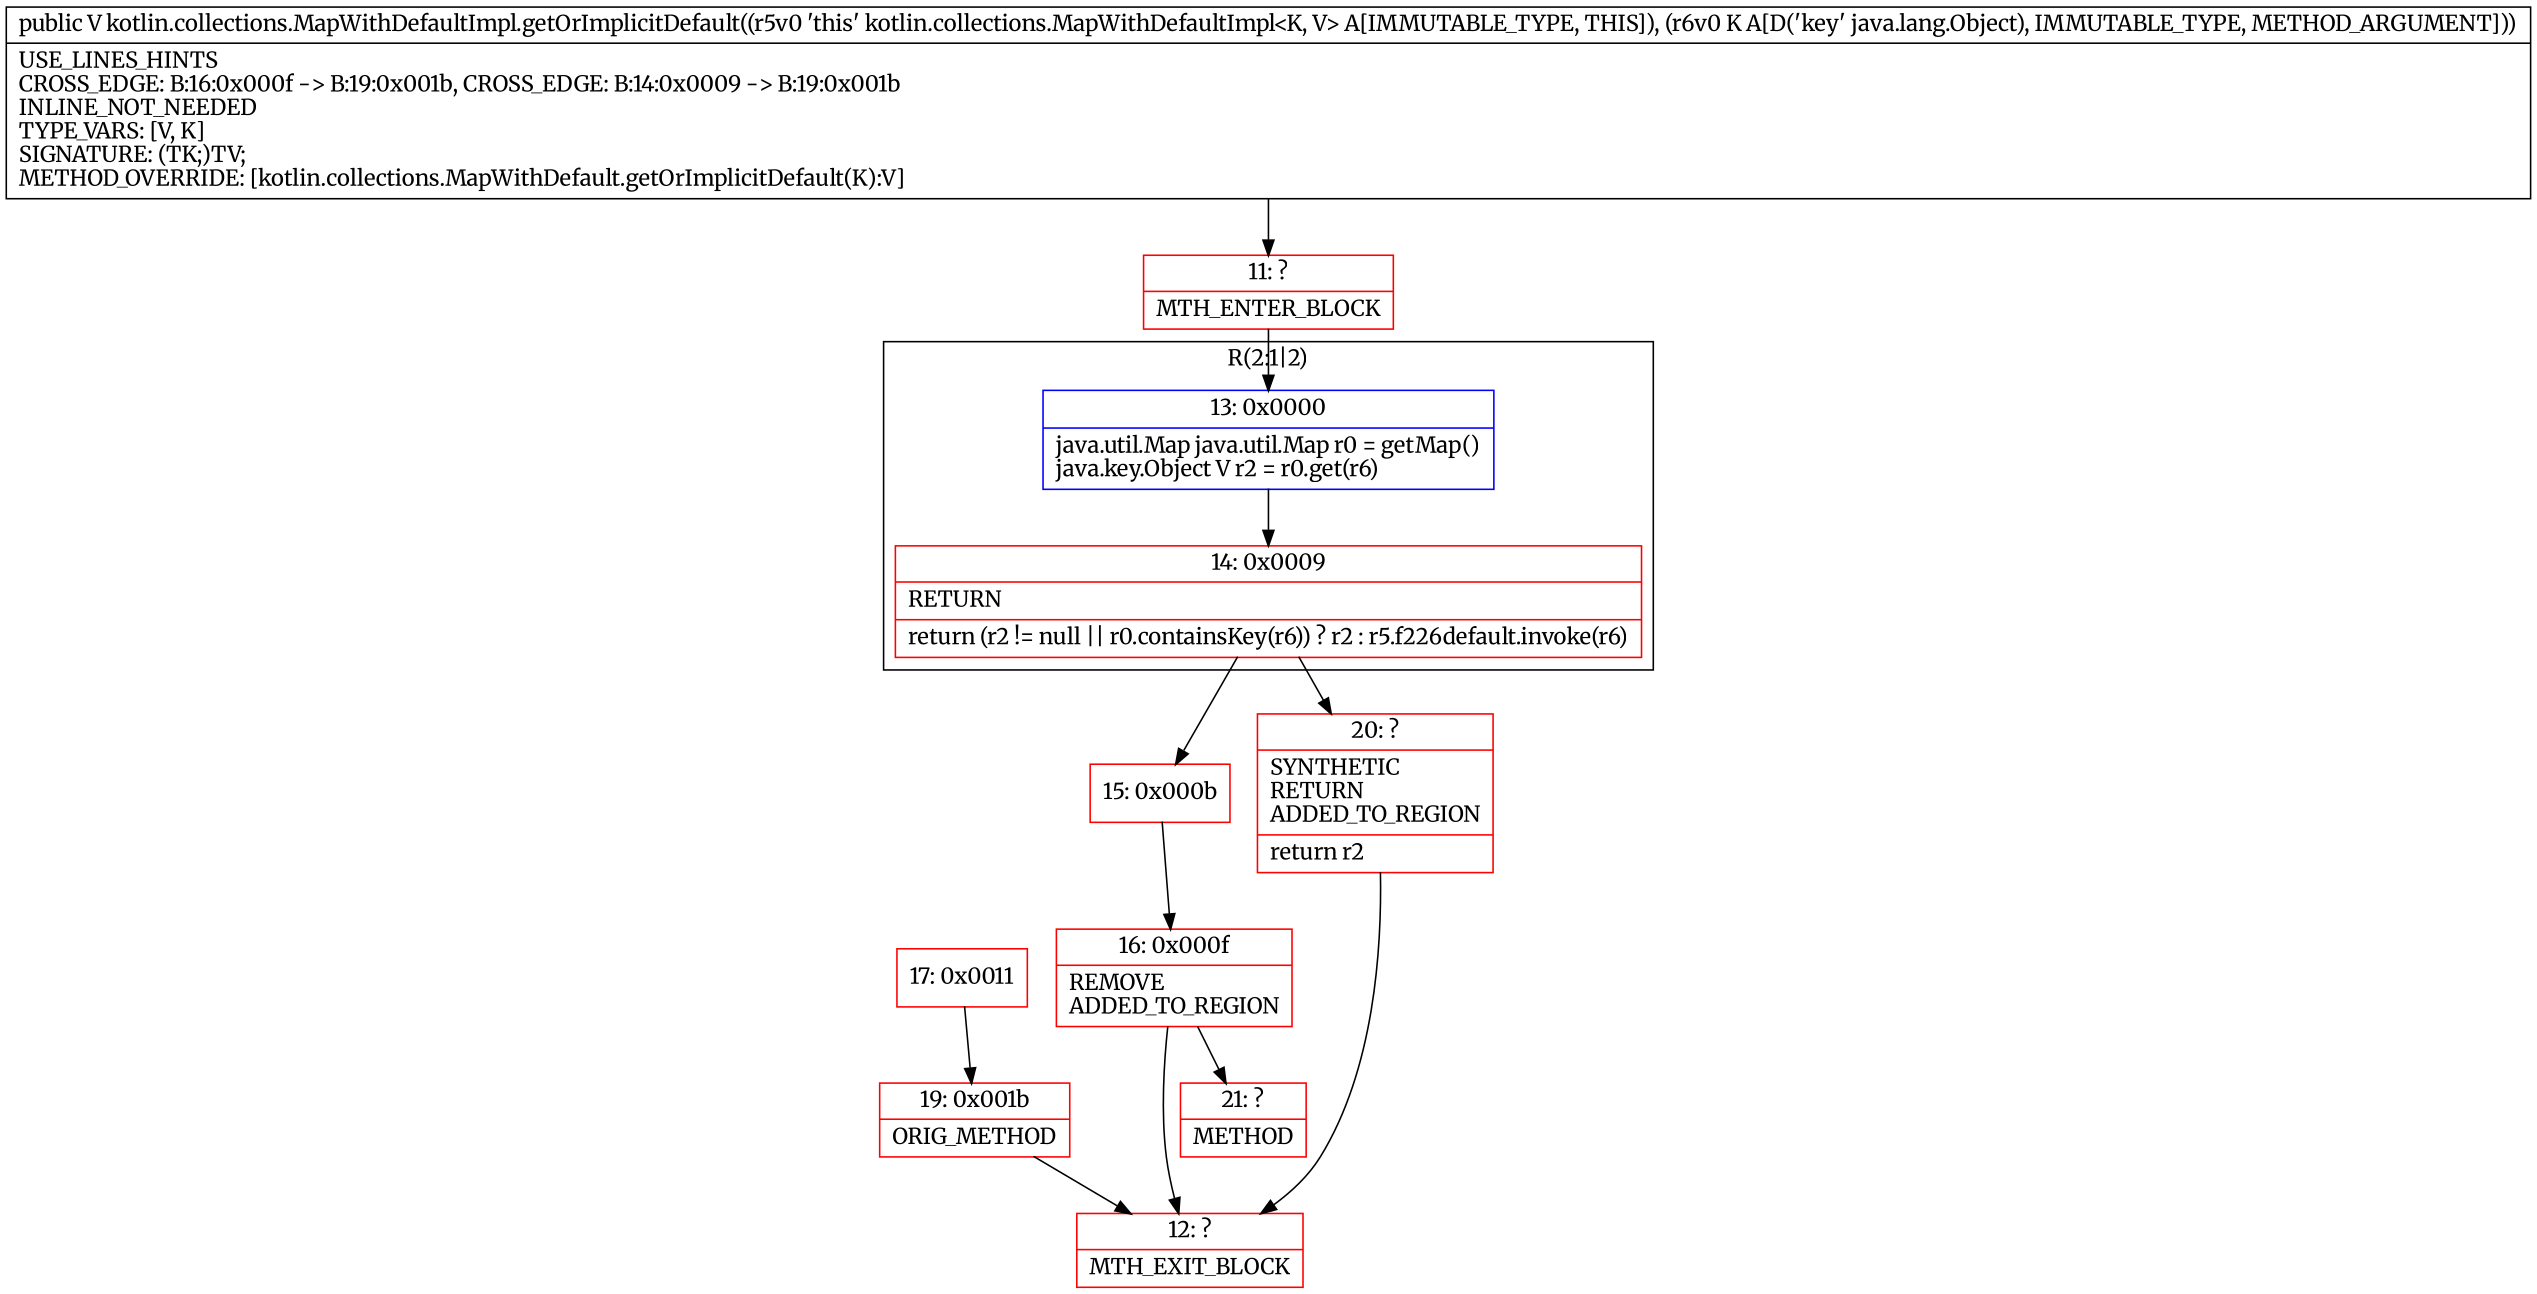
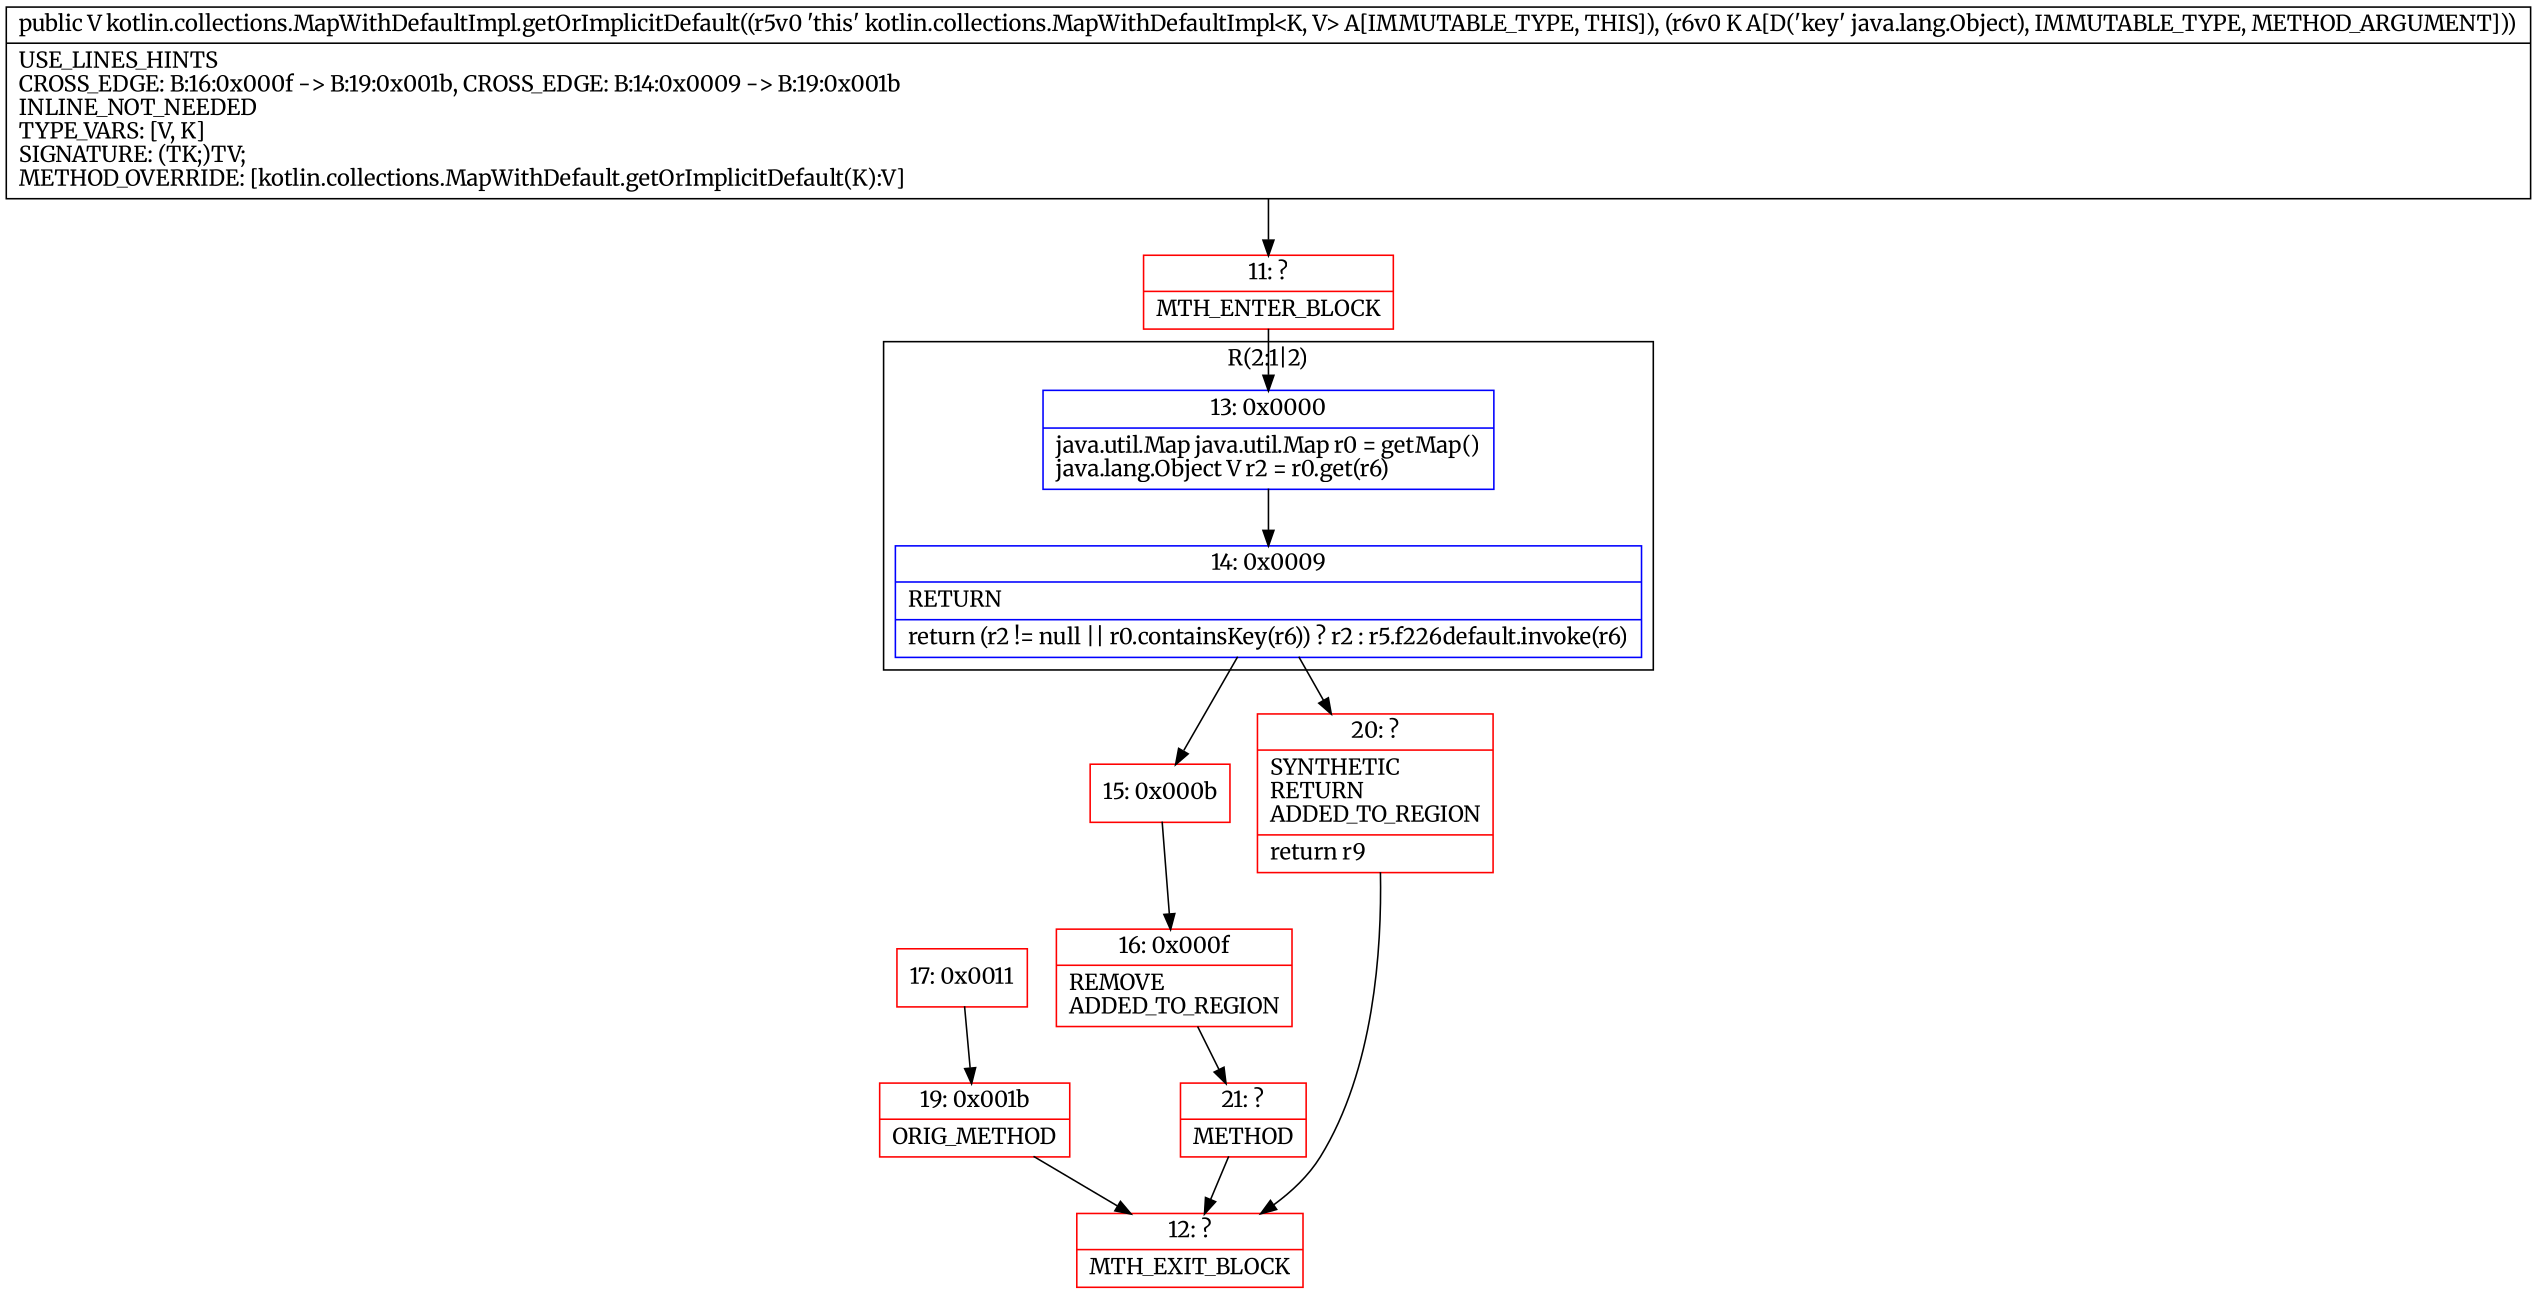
(1217, 470) -> (1223, 470)
(1268, 602) -> (1268, 602)
(1318, 853) -> (1318, 853)
(1163, 1113) -> (1220, 1178)
